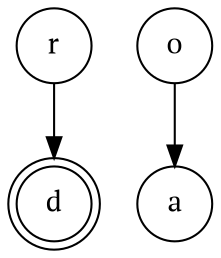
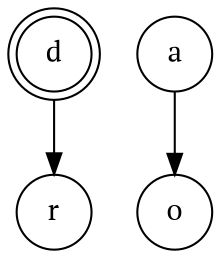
(54, 110) -> (54, 126)
(175, 114) -> (175, 123)
